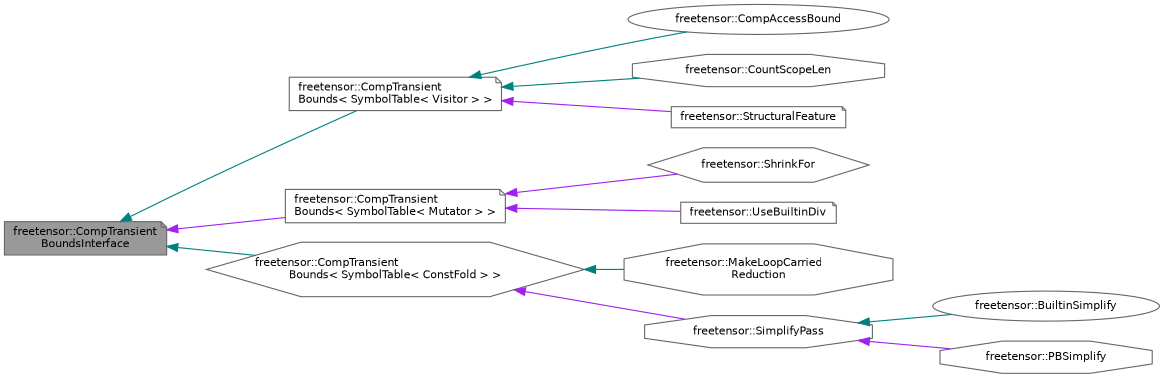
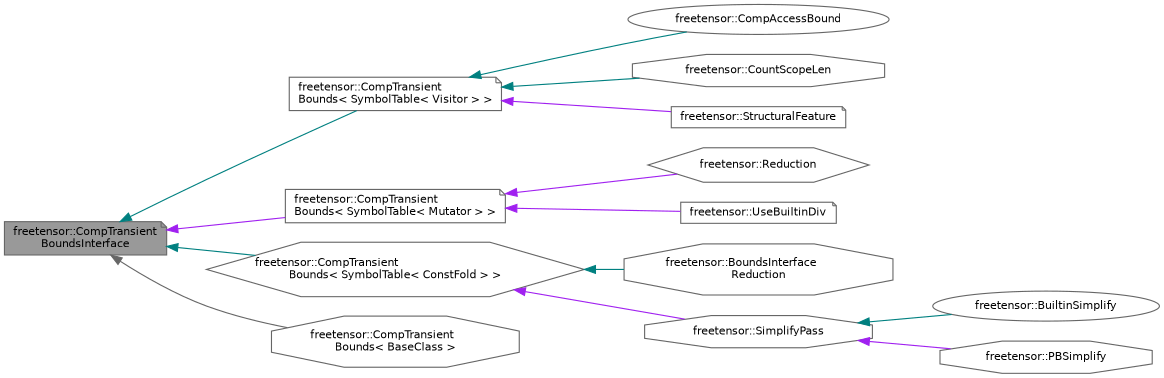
(759, 165) -> (759, 165)
(759, 269) -> (759, 269)
none -> (395, 342)
